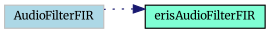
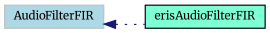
(119, 9) -> (130, 24)
